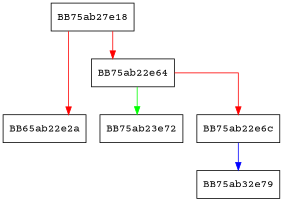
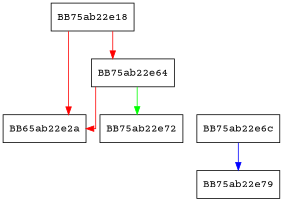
(93, 17) -> (93, 17)
(223, 73) -> (96, 109)
(141, 129) -> (141, 129)
(238, 184) -> (238, 184)
